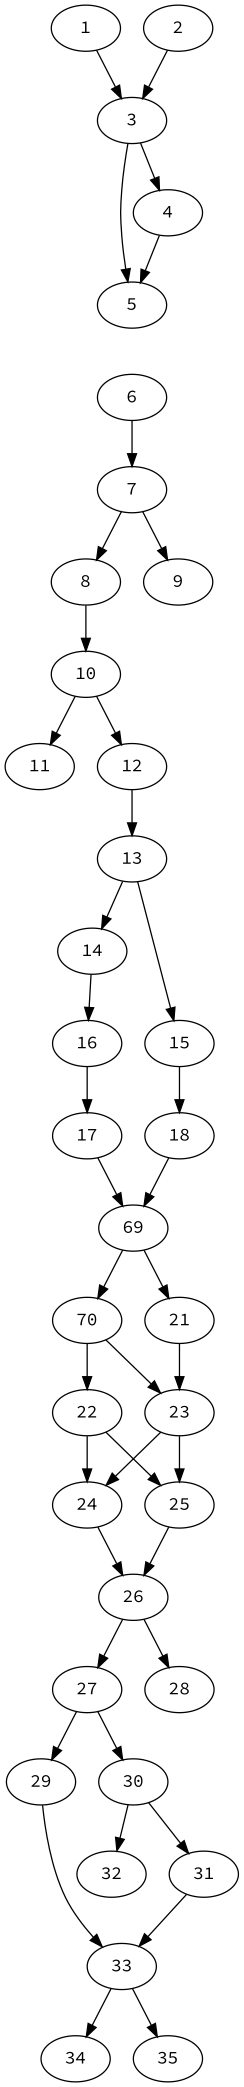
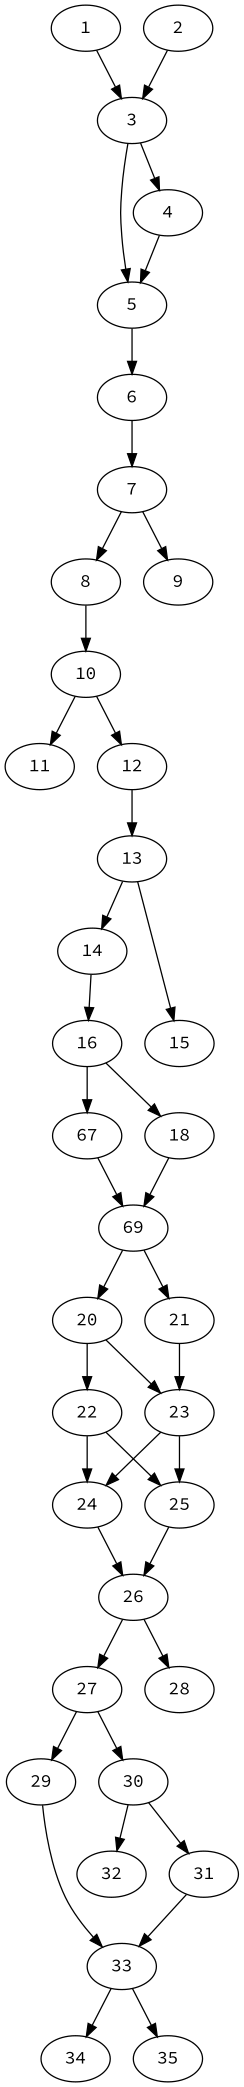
none -> (132, 345)
(179, 1083) -> (129, 1085)
(87, 1136) -> (87, 1136)
(87, 1320) -> (87, 1320)
